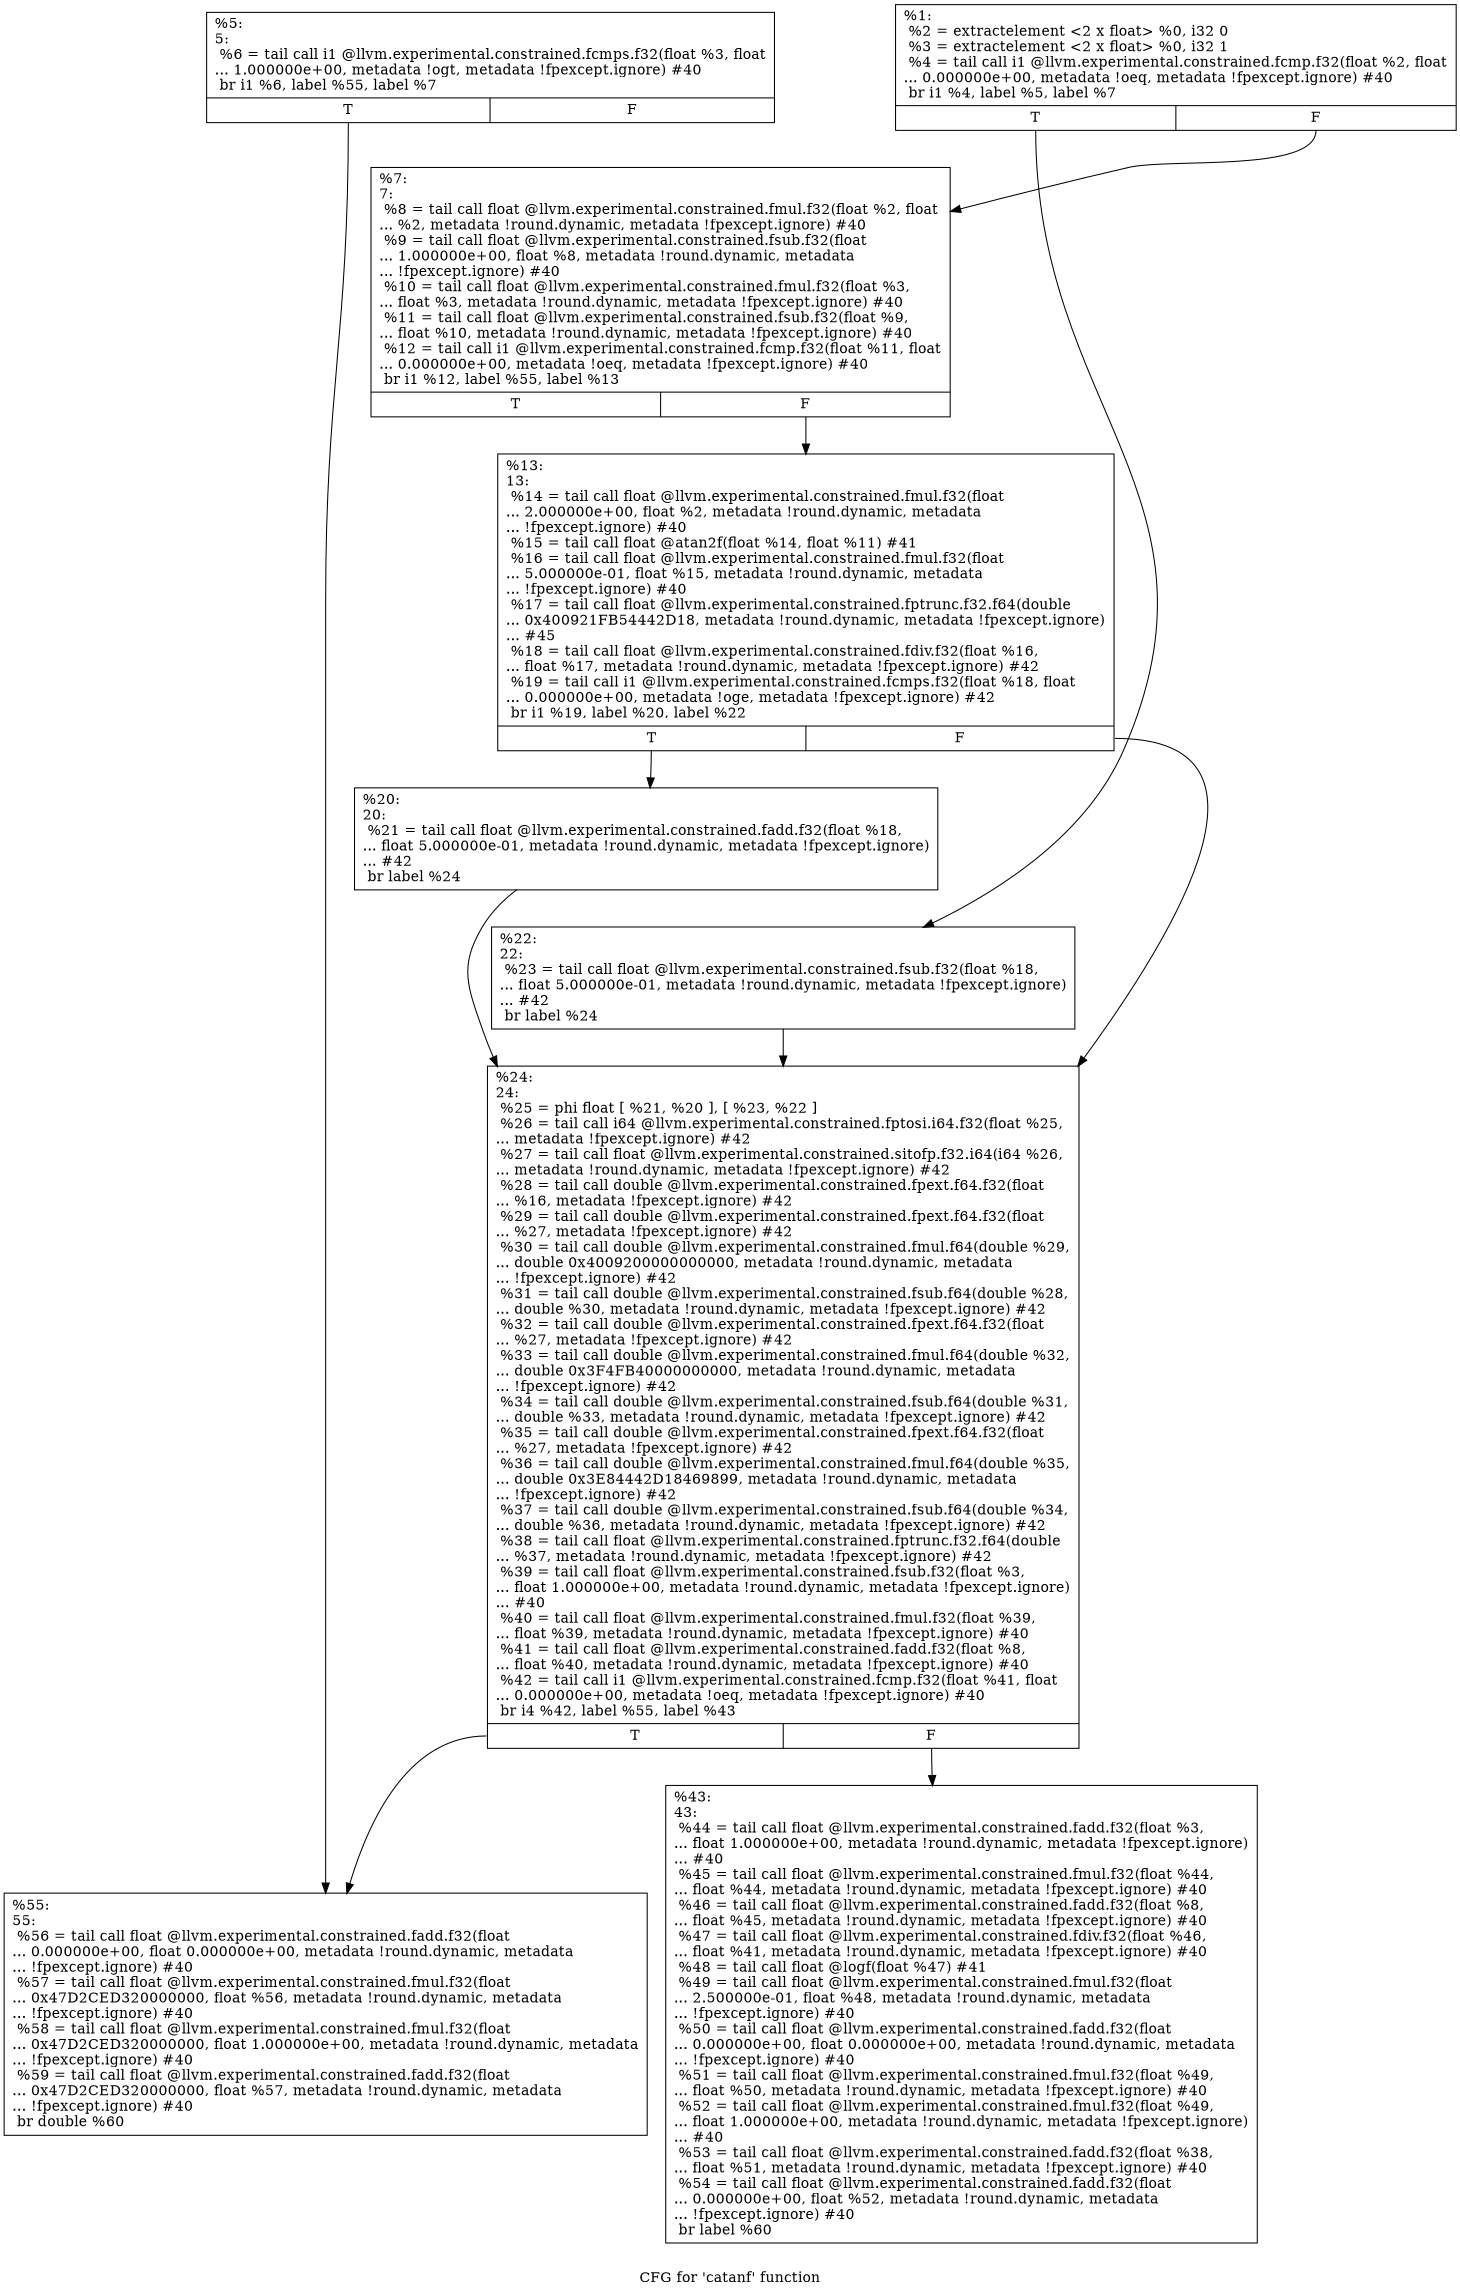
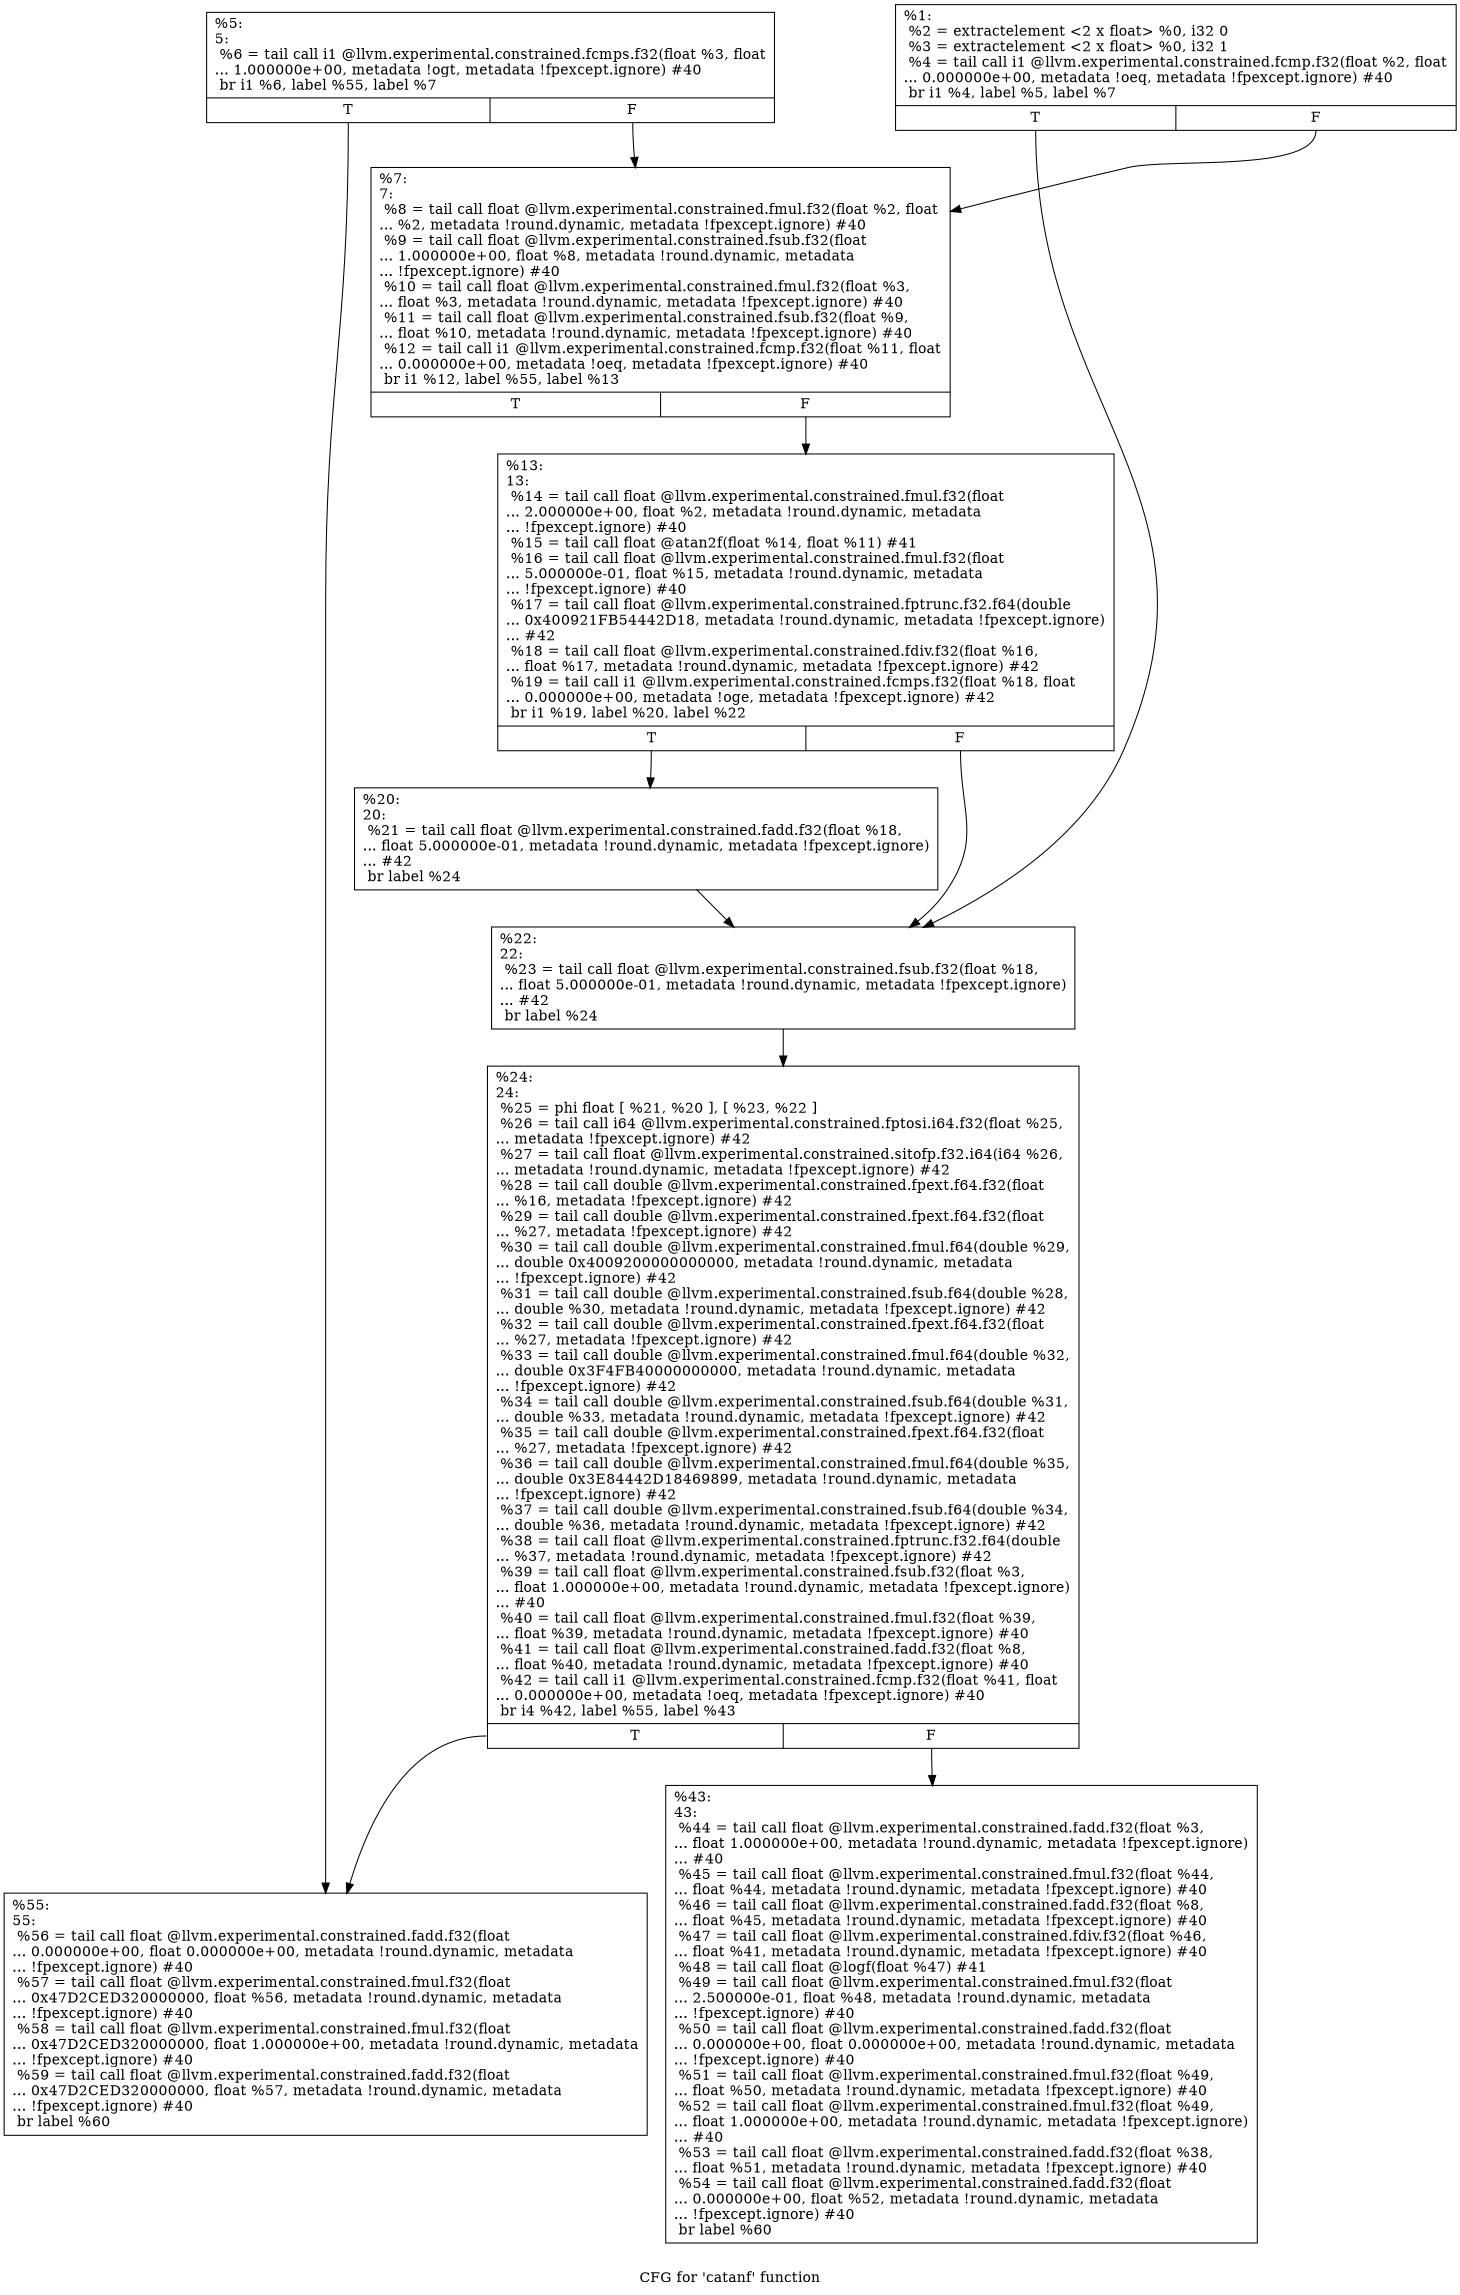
none -> (633, 140)
(531, 636) -> (531, 636)
(1190, 881) -> (966, 844)
(468, 967) -> (711, 905)
(69, 2122) -> (62, 2122)
